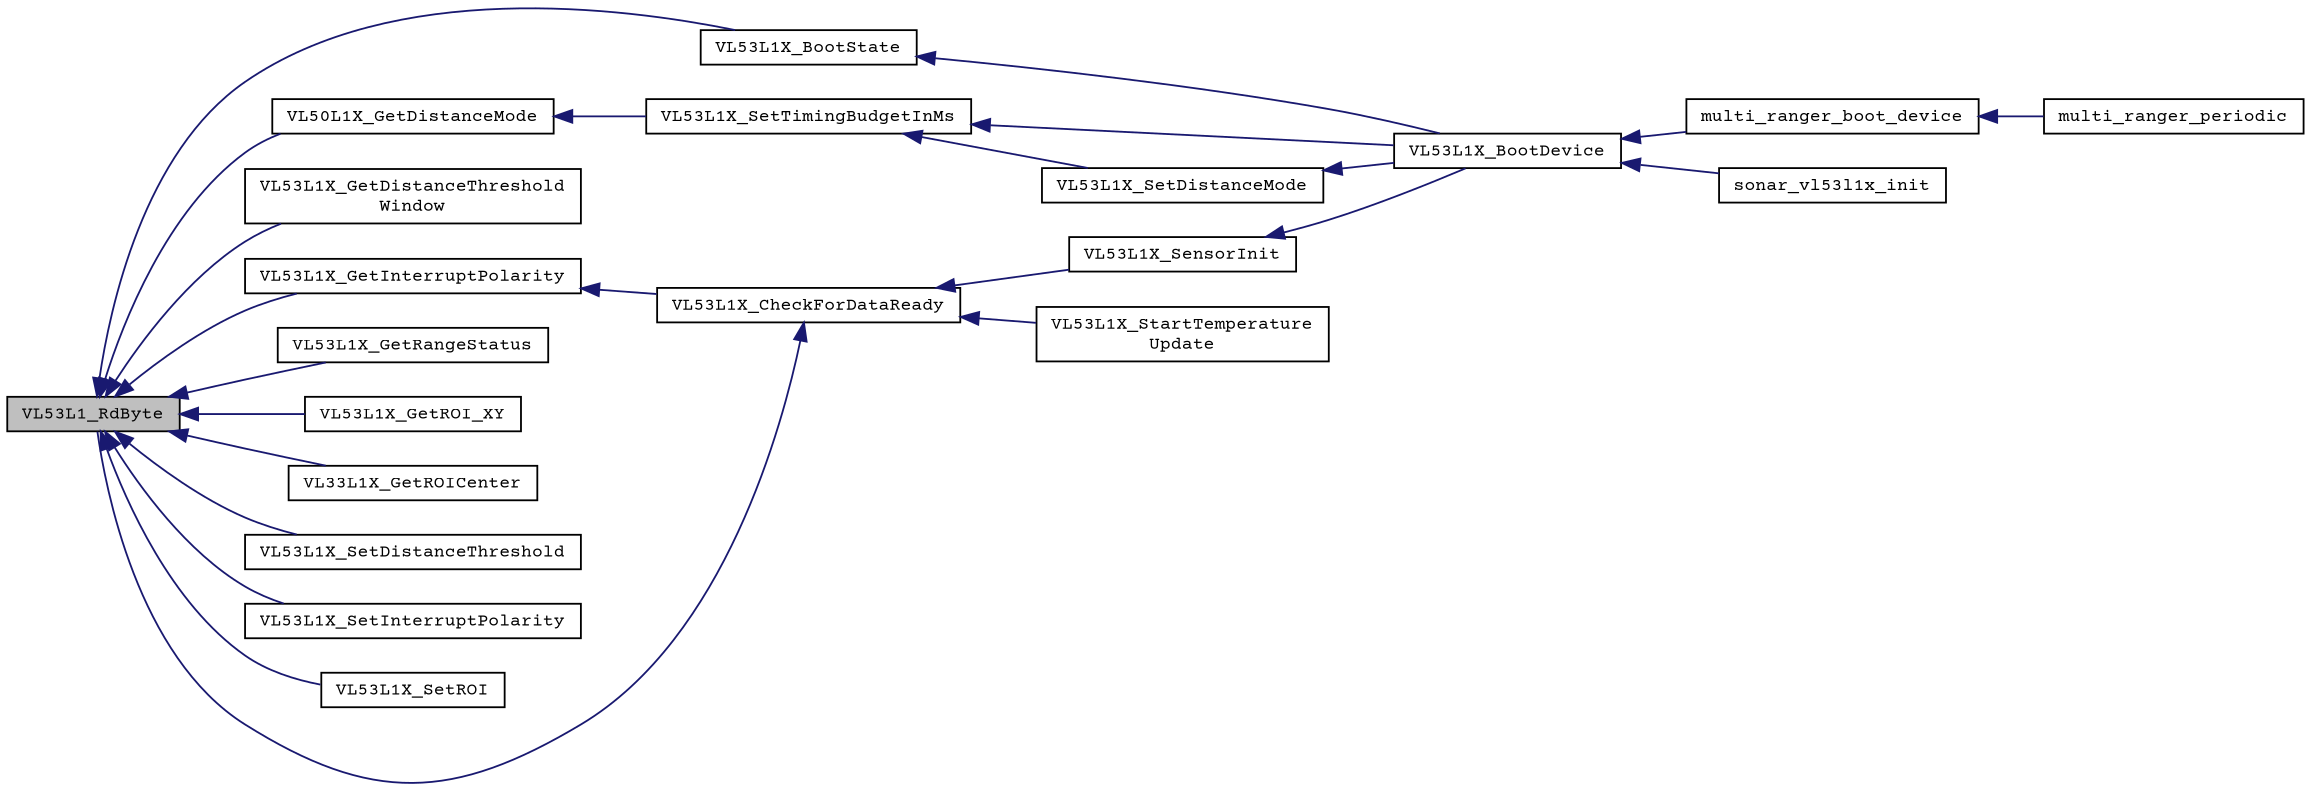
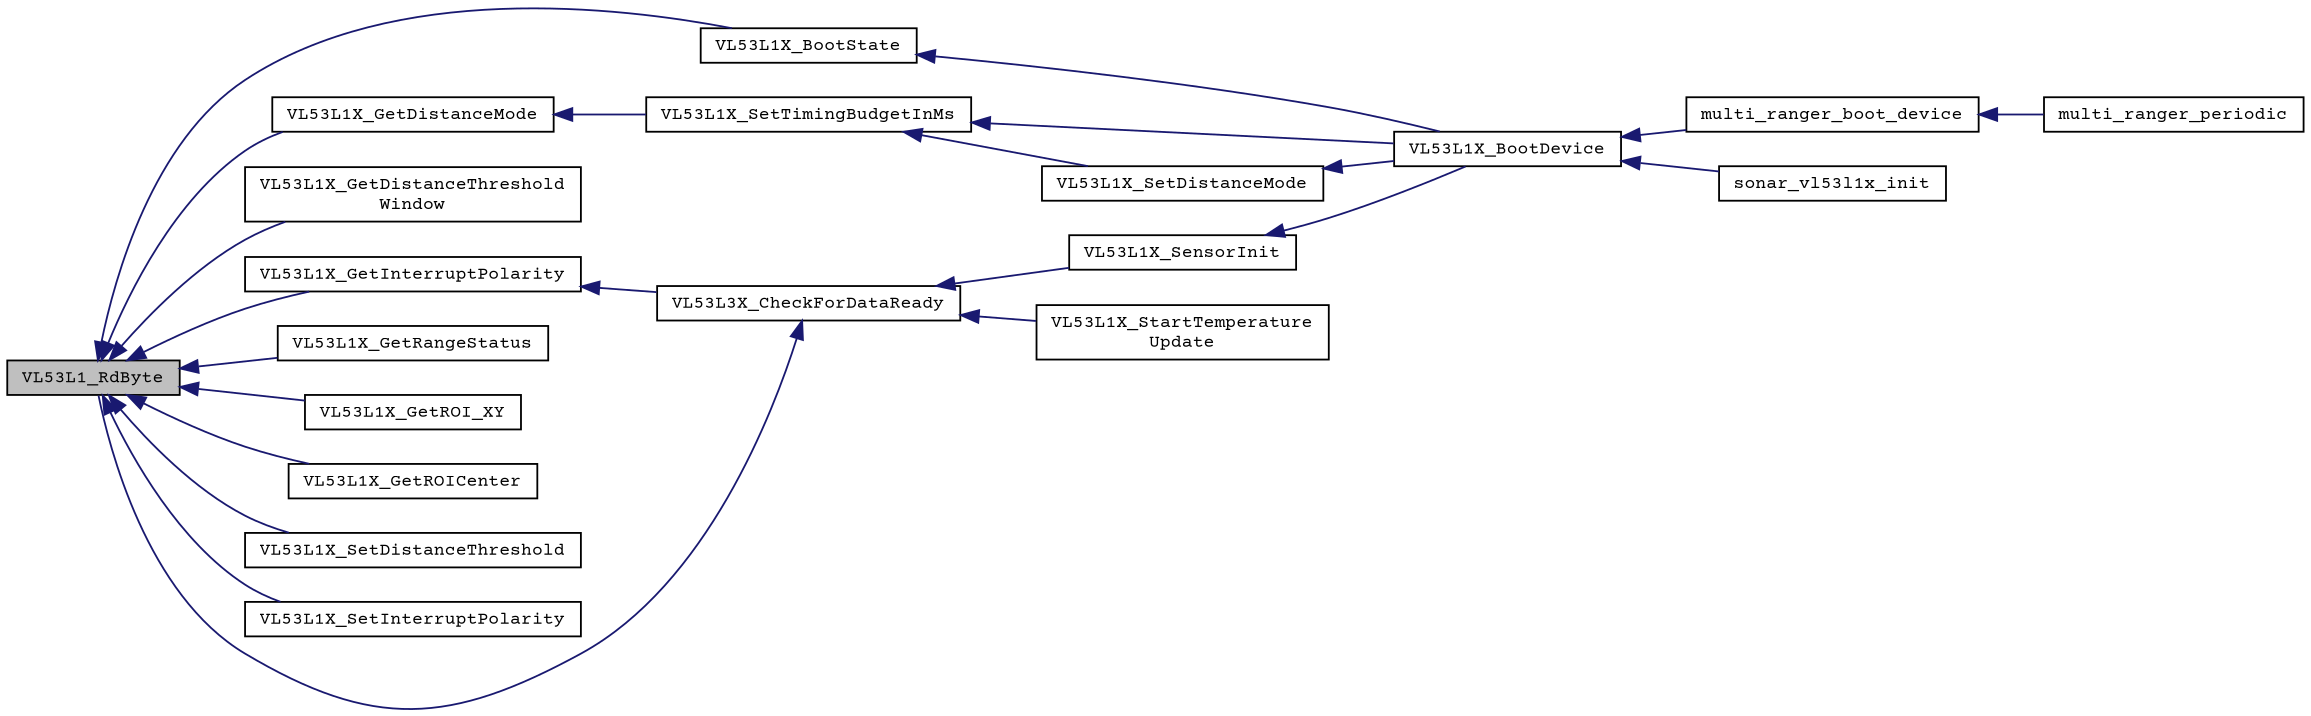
(413, 116) -> (413, 115)
(809, 305) -> (809, 303)
(413, 483) -> (413, 481)
(413, 690) -> none
